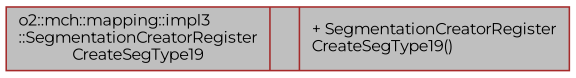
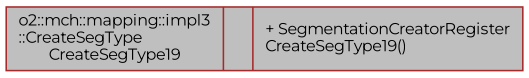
(138, 38) -> (81, 38)
